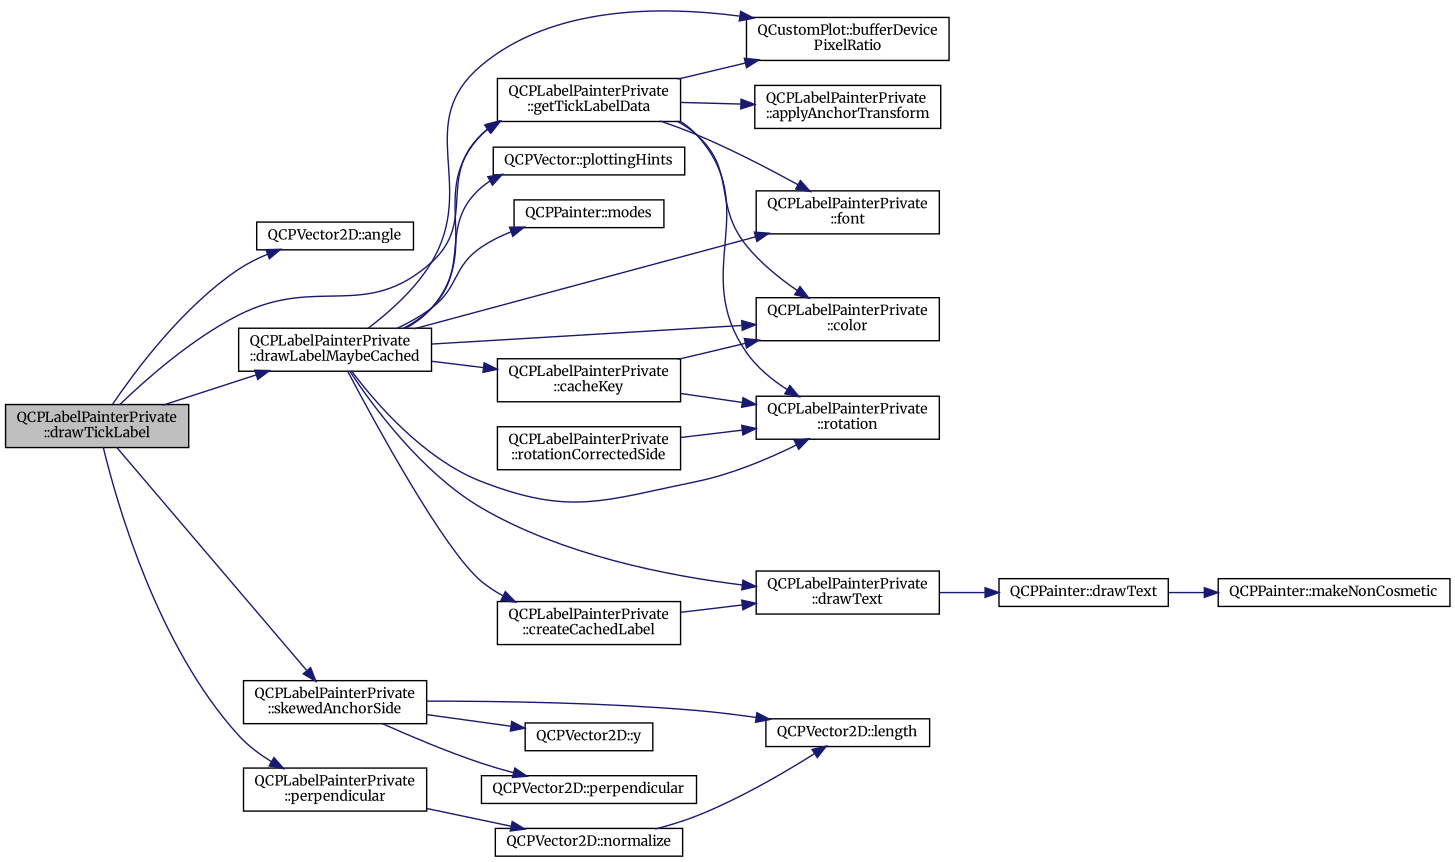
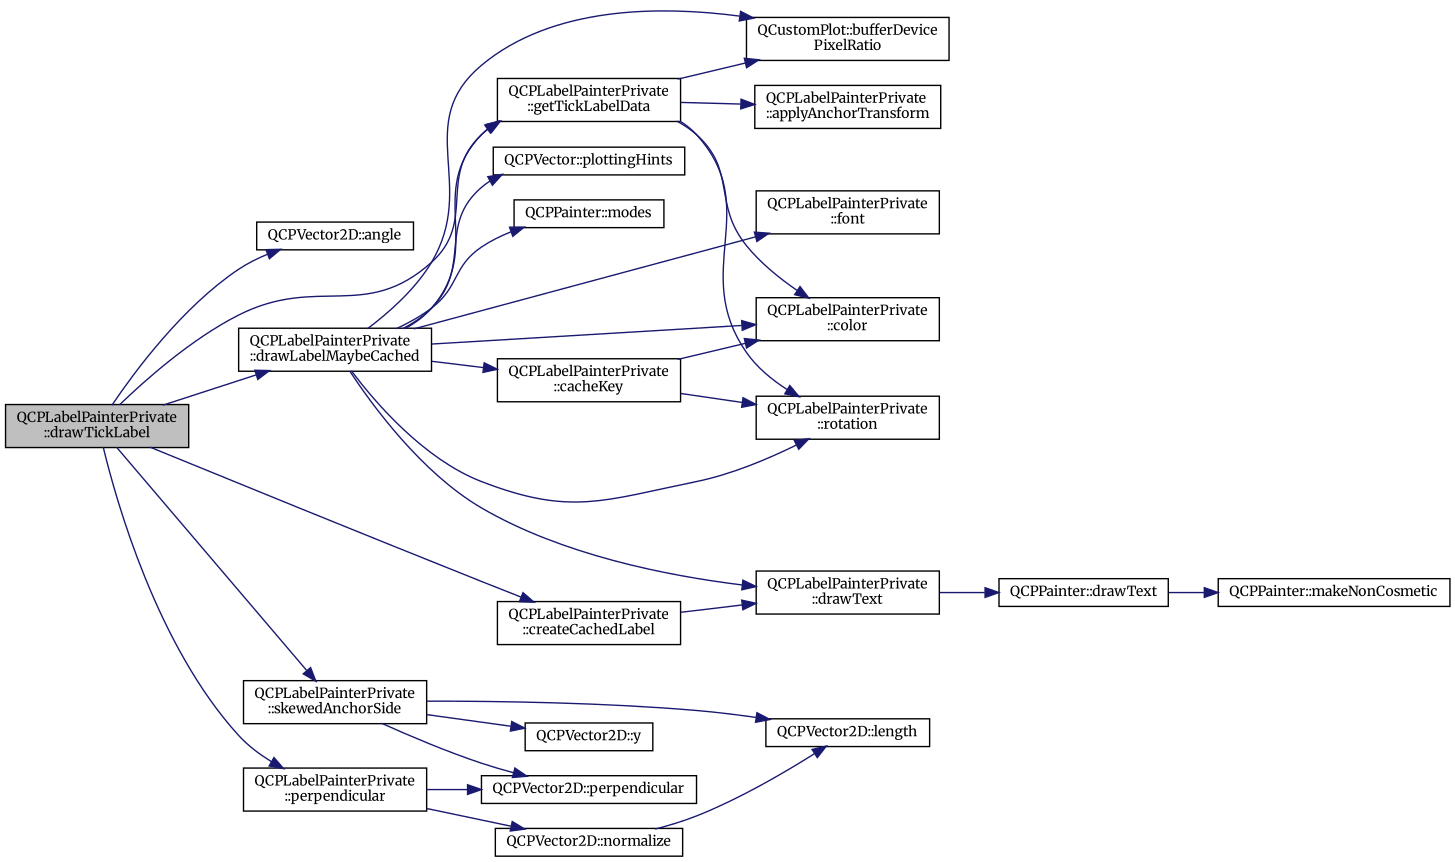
(730, 150) -> none
(589, 448) -> none
(415, 491) -> (335, 523)
none -> (447, 790)
